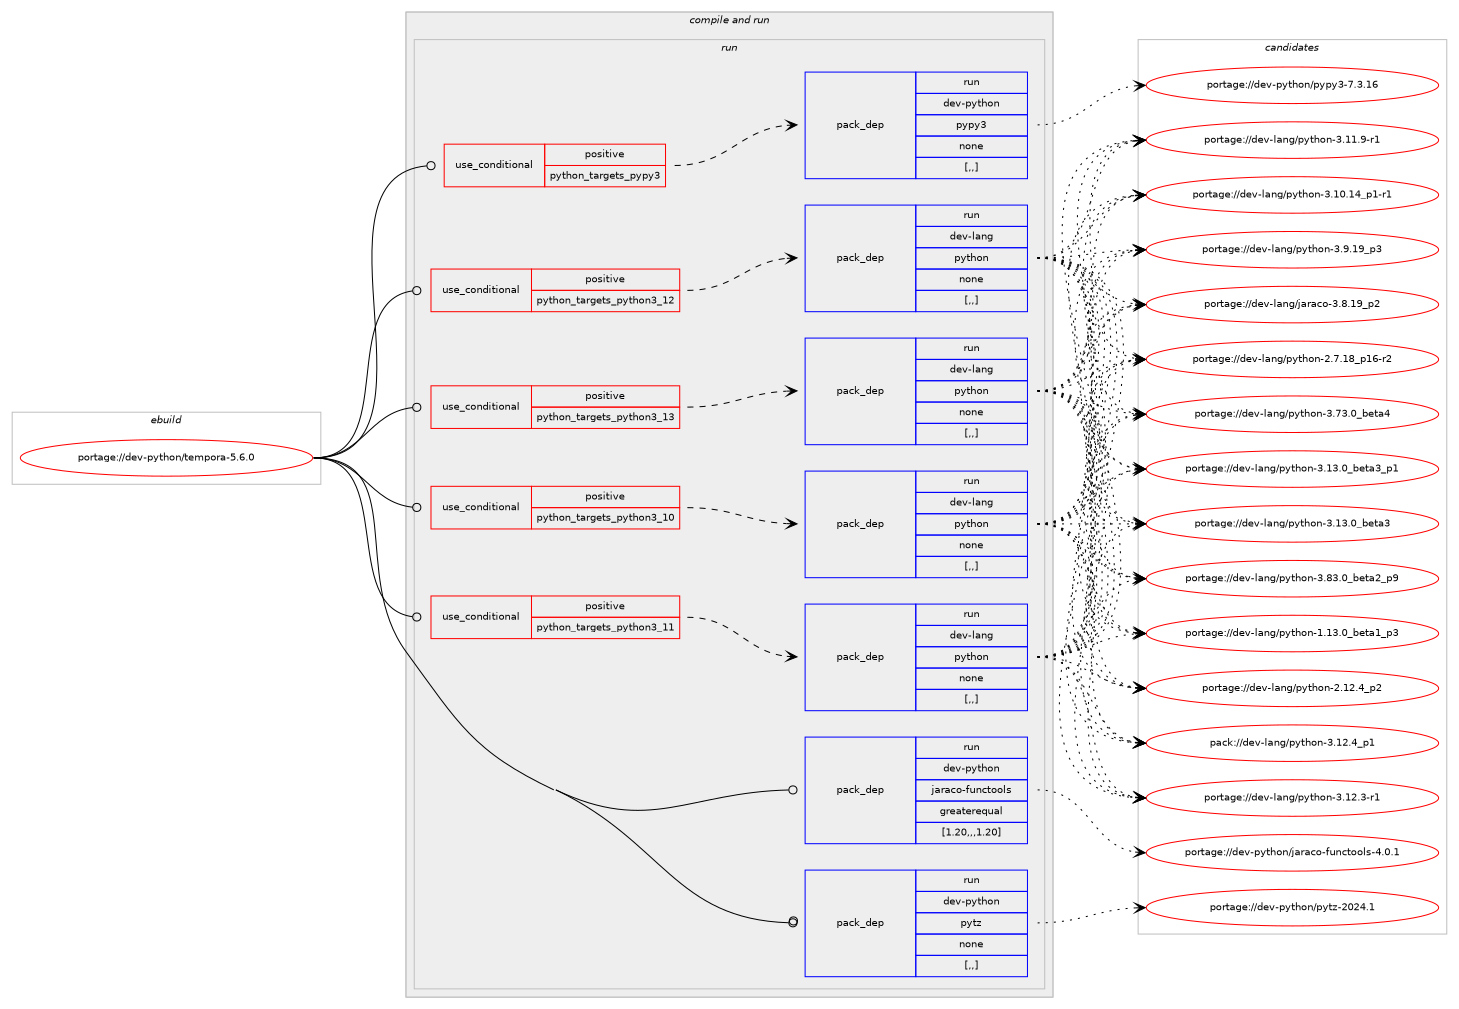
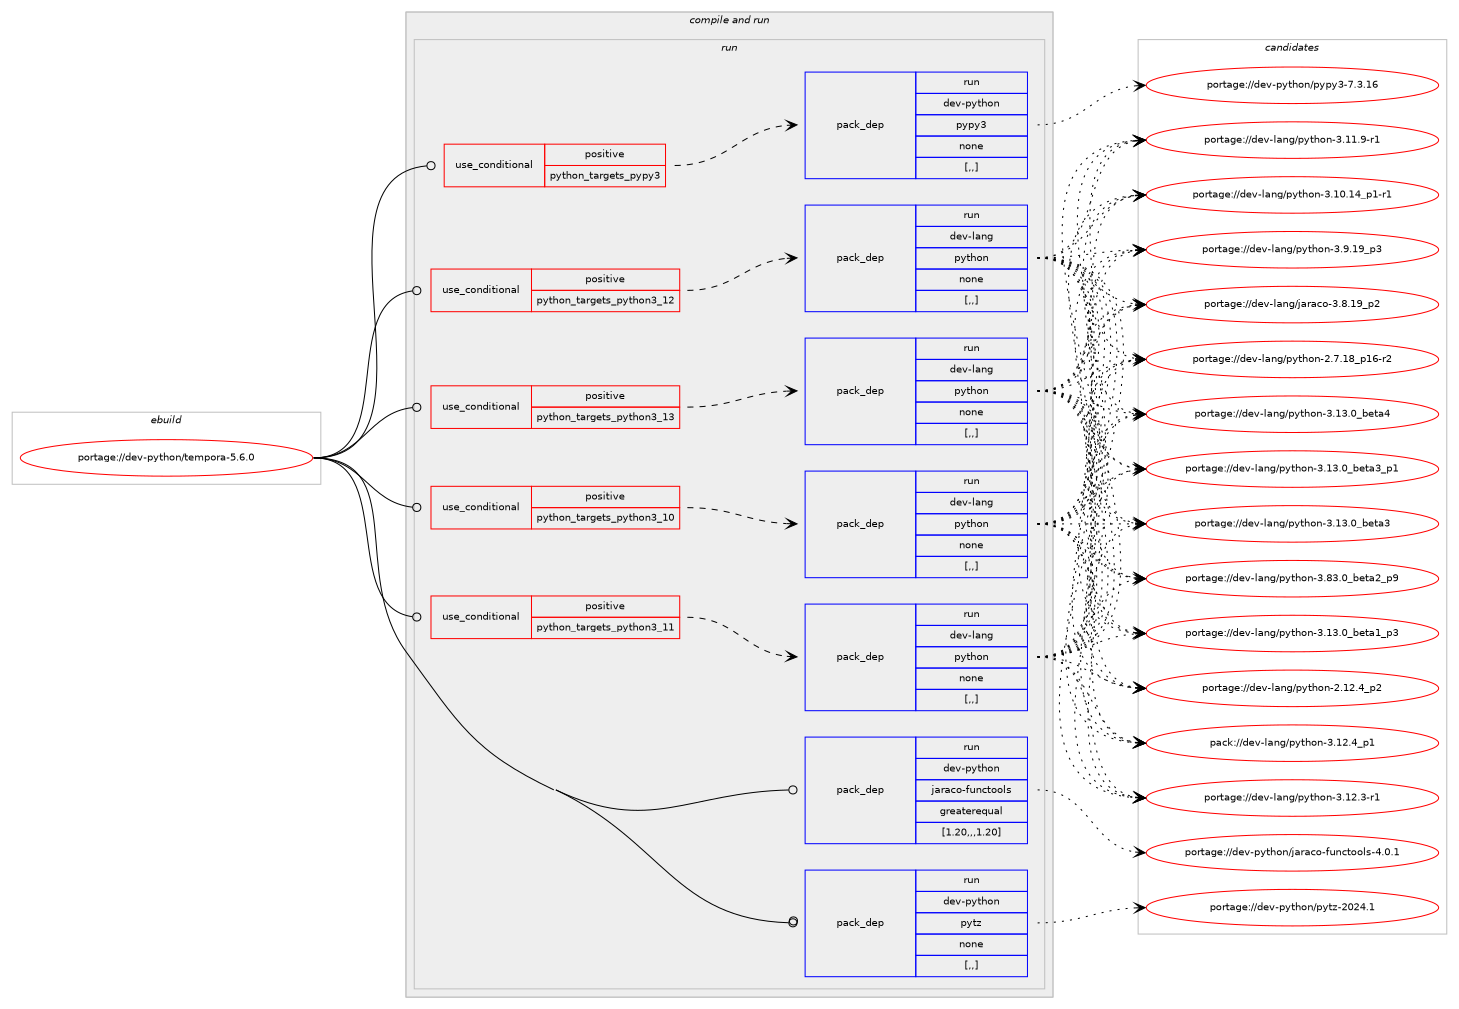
(1292, 414) -> (1292, 414)
(1292, 634) -> (1292, 634)
